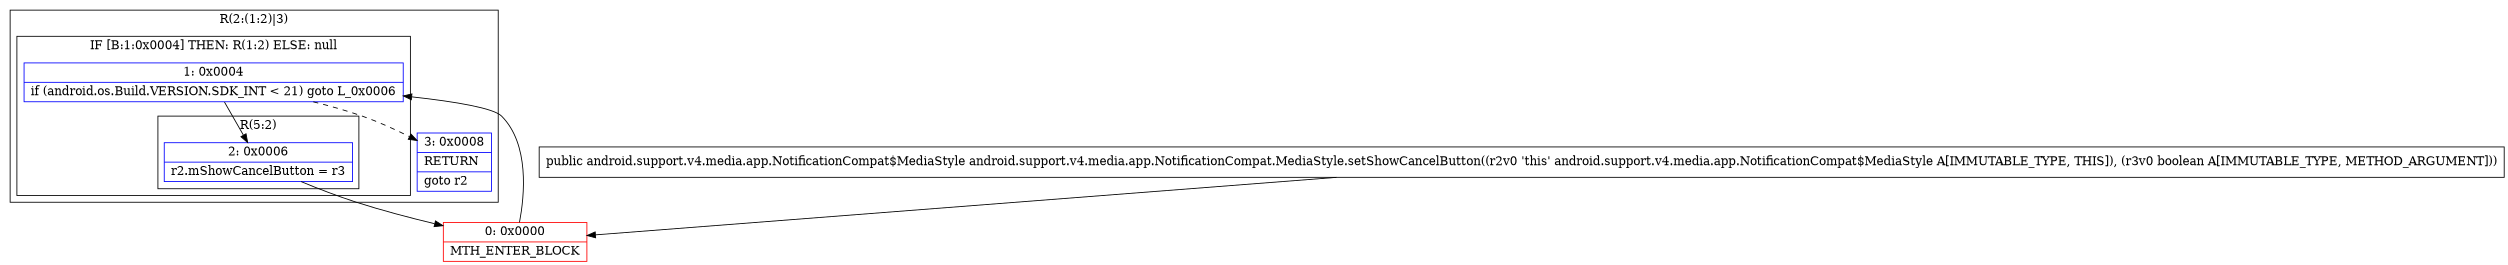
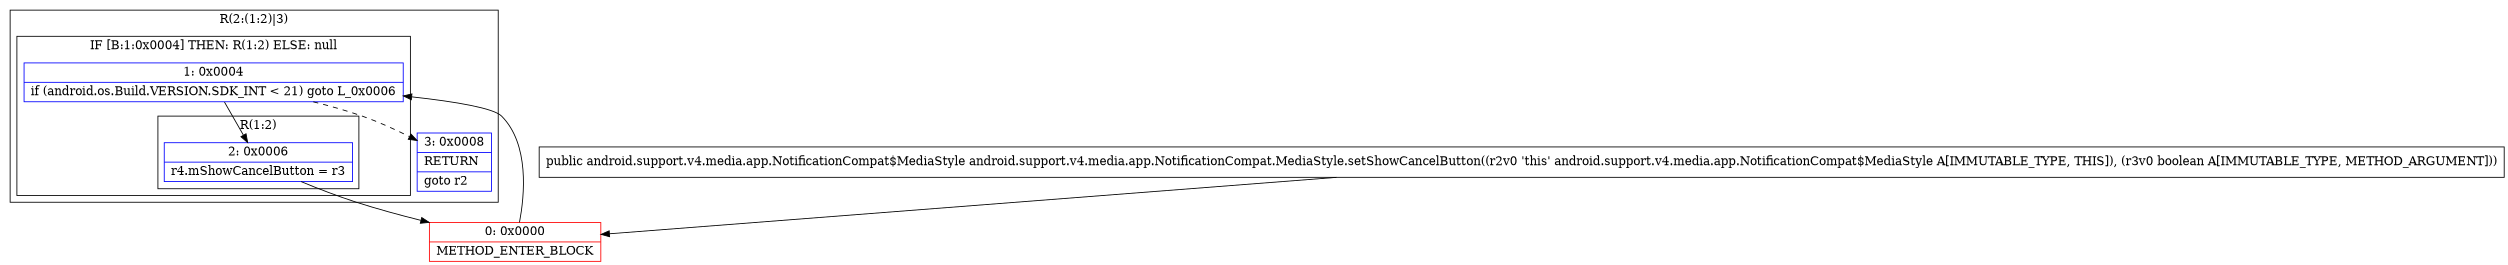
(258, 126) -> (258, 126)
(258, 171) -> (258, 171)
(515, 251) -> (515, 251)
